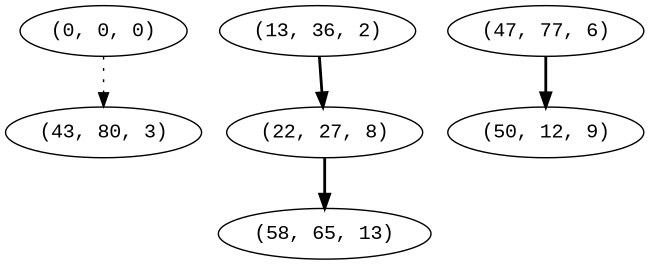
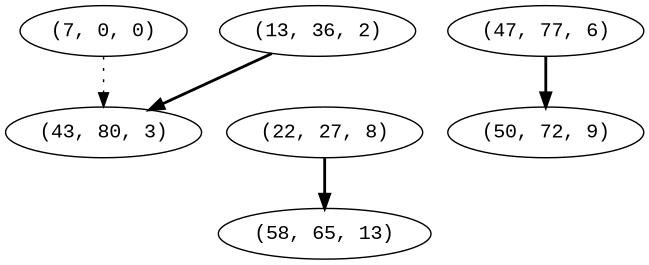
(104, 31) -> (104, 31)
(321, 75) -> (217, 79)
(546, 132) -> (546, 132)
